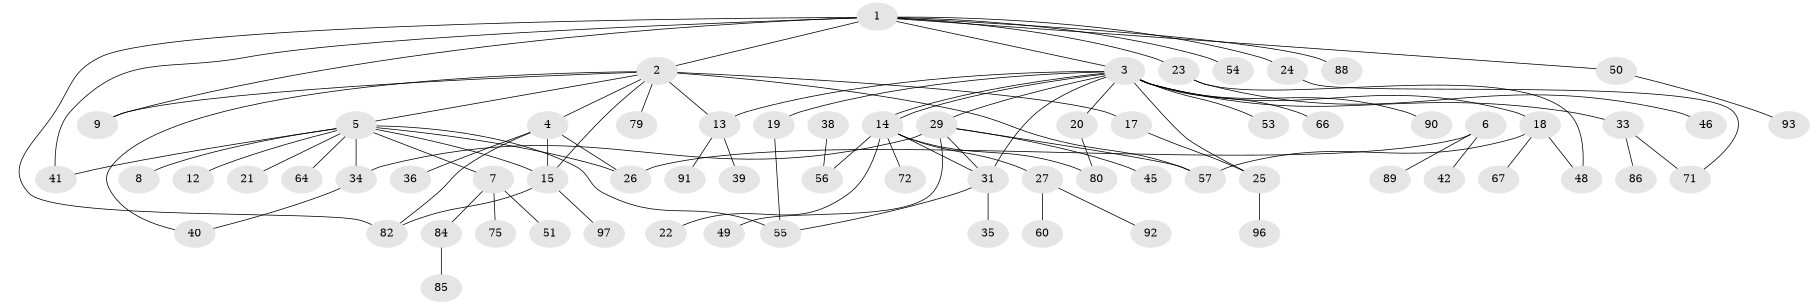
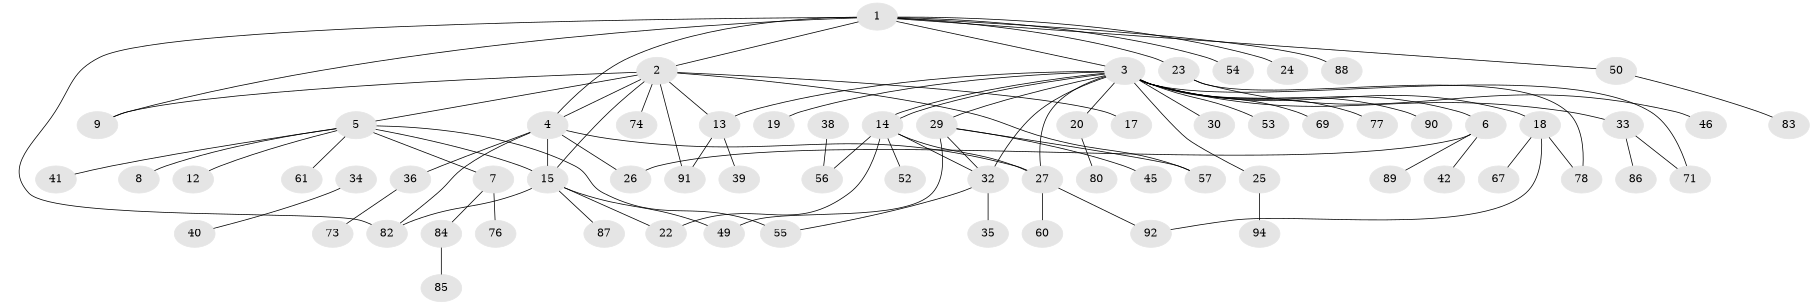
(427, 39) -> (696, 35)
(1555, 90) -> (1517, 86)
(315, 95) -> (671, 125)
none -> (1305, 98)
none -> (1053, 107)
(637, 125) -> (637, 125)
none -> (1214, 125)
(1323, 125) -> (1323, 125)
none -> (1377, 125)
(1789, 125) -> (1789, 125)
(479, 140) -> none
none -> (798, 145)
(1191, 150) -> none
(356, 152) -> none
(646, 152) -> none
(1396, 153) -> (1379, 220)
(1032, 157) -> none
(248, 179) -> none
(302, 179) -> (302, 179)
(777, 179) -> none
(905, 179) -> (905, 179)
(988, 179) -> (988, 179)
(1582, 179) -> (1582, 179)
none -> (610, 202)
none -> (607, 207)
none -> (333, 234)
(496, 234) -> (496, 234)
(550, 234) -> none
(604, 234) -> (604, 234)
(1260, 234) -> (1260, 234)
